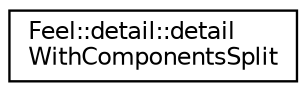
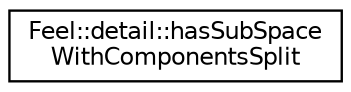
(153, 46) -> (176, 46)
